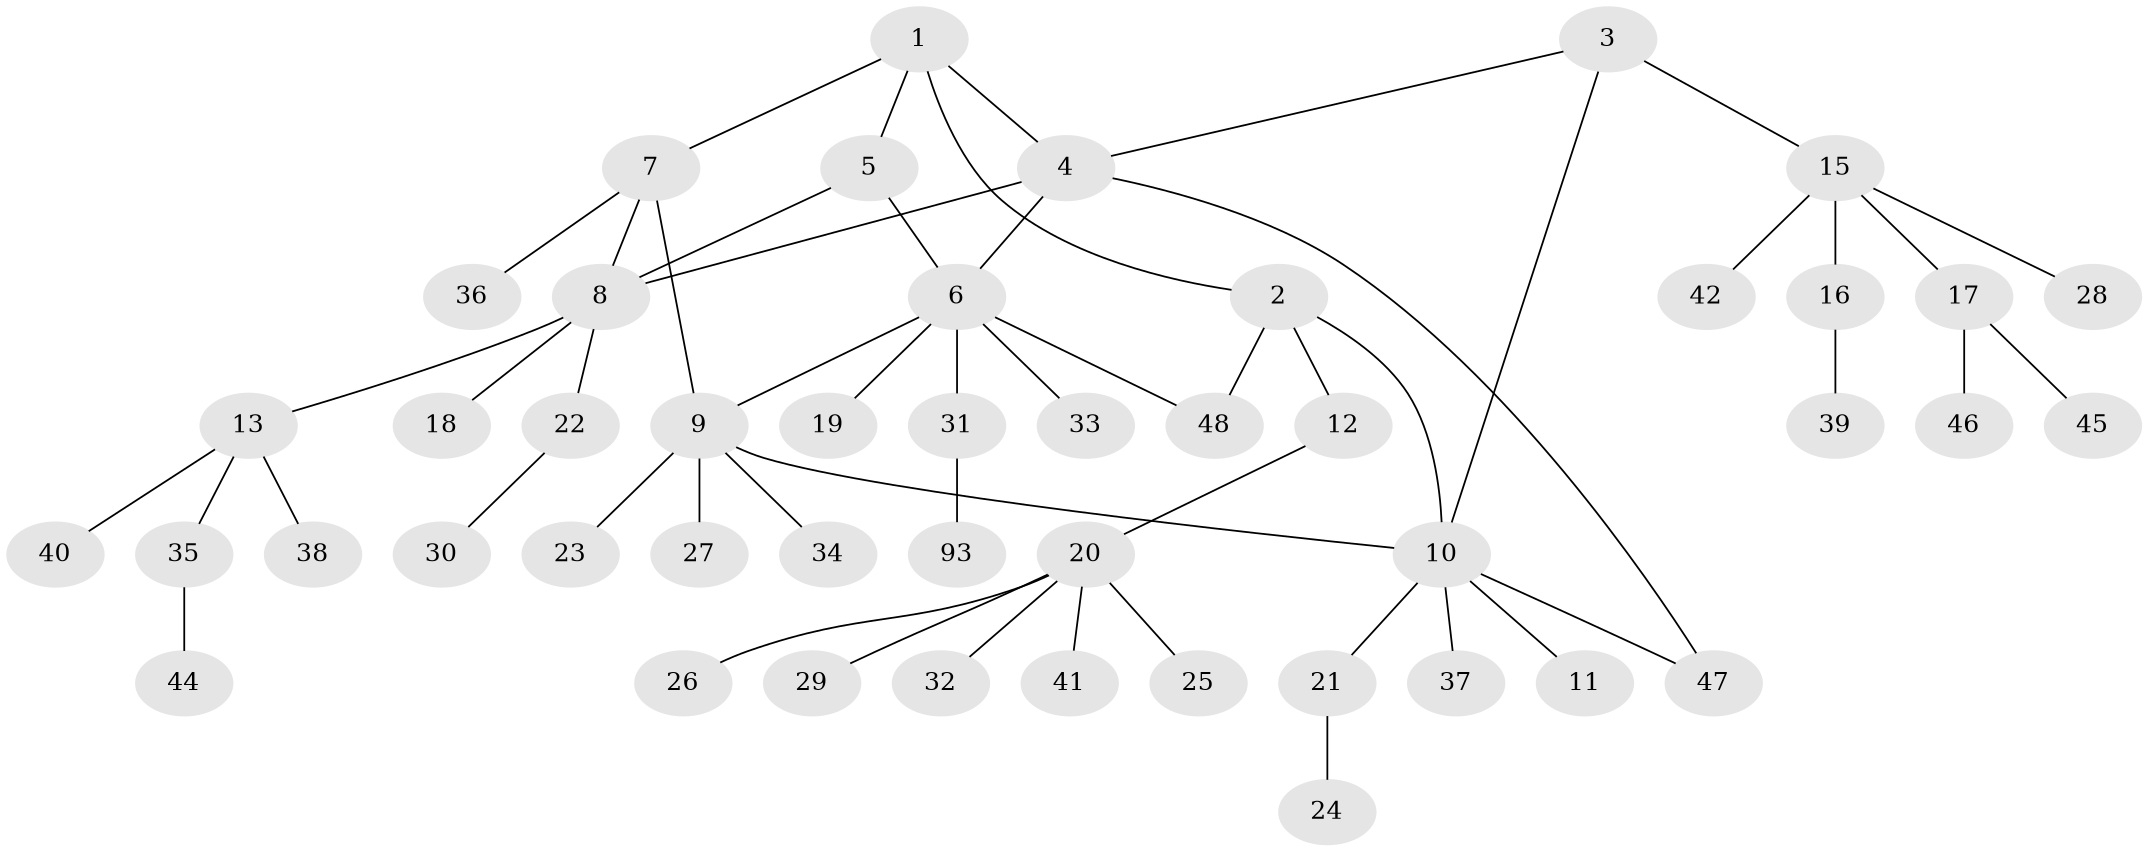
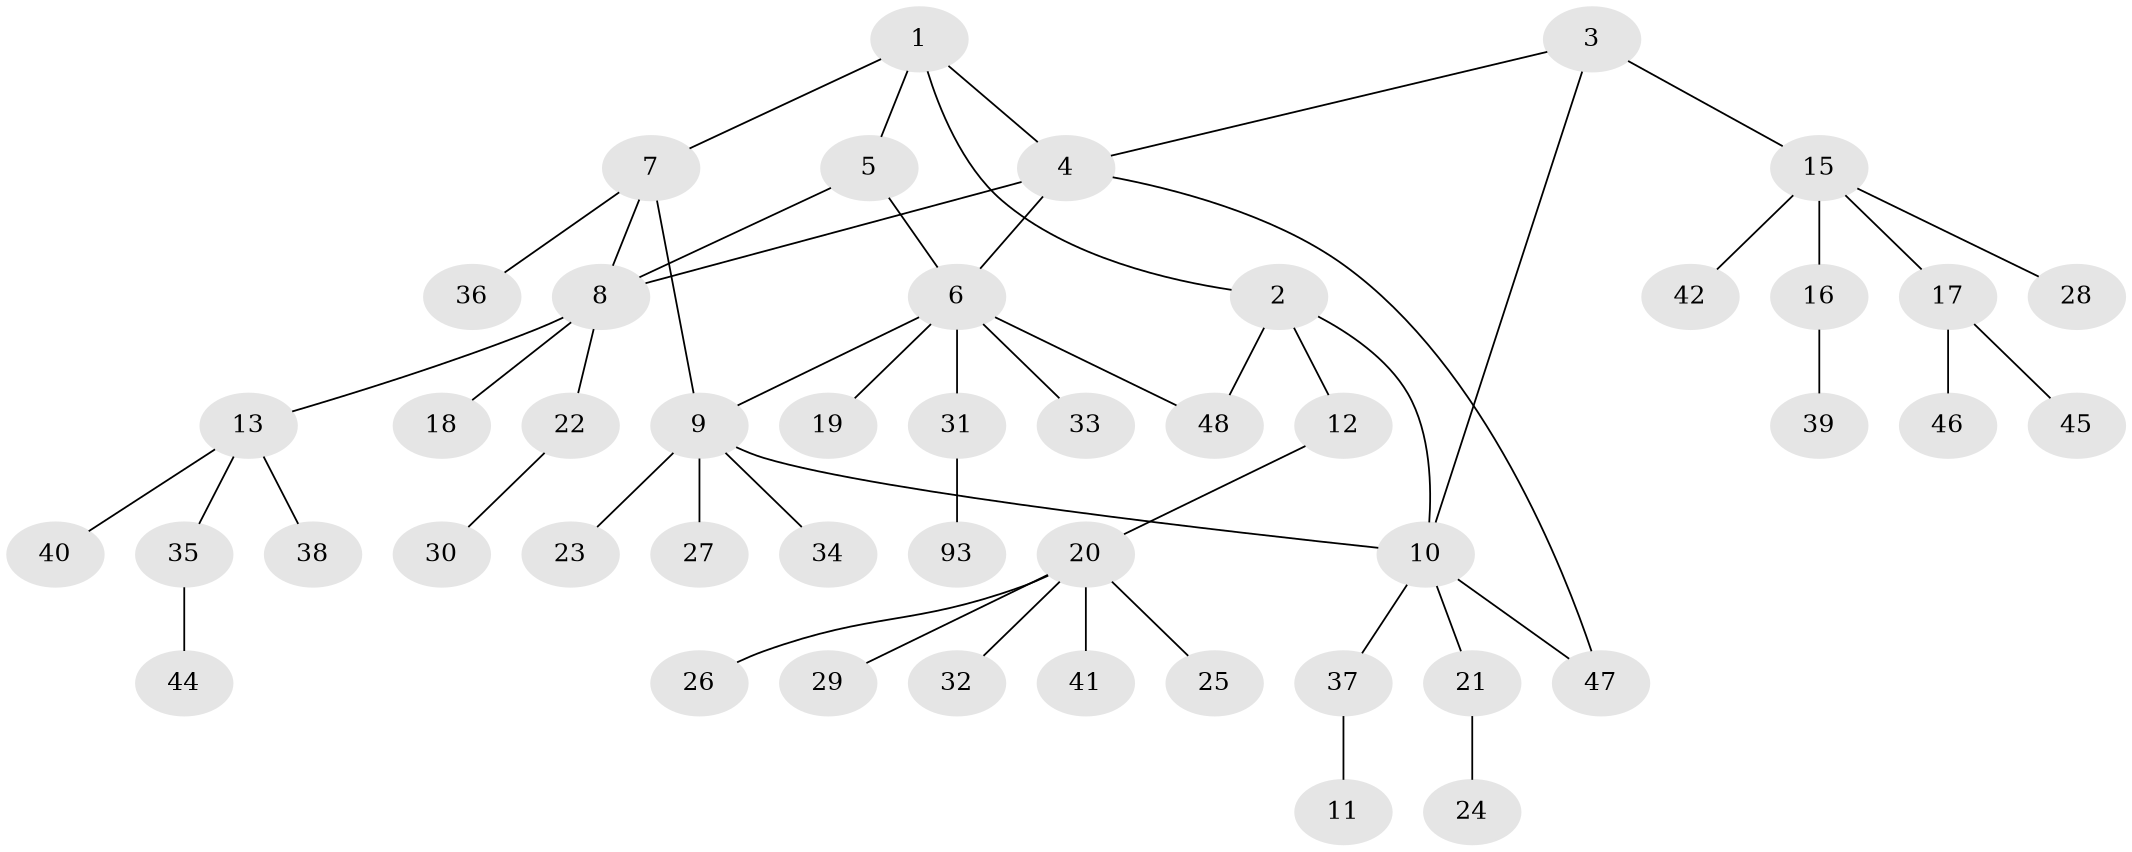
(1513, 619) -> (1343, 748)
